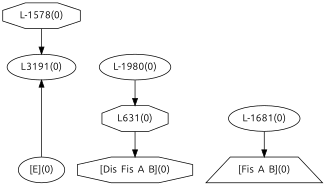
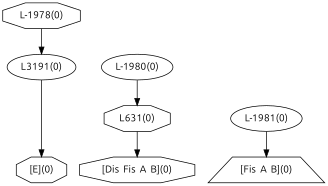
(42, 16) -> (42, 16)
(264, 119) -> (266, 119)
(42, 122) -> (42, 115)
(42, 170) -> (42, 170)
